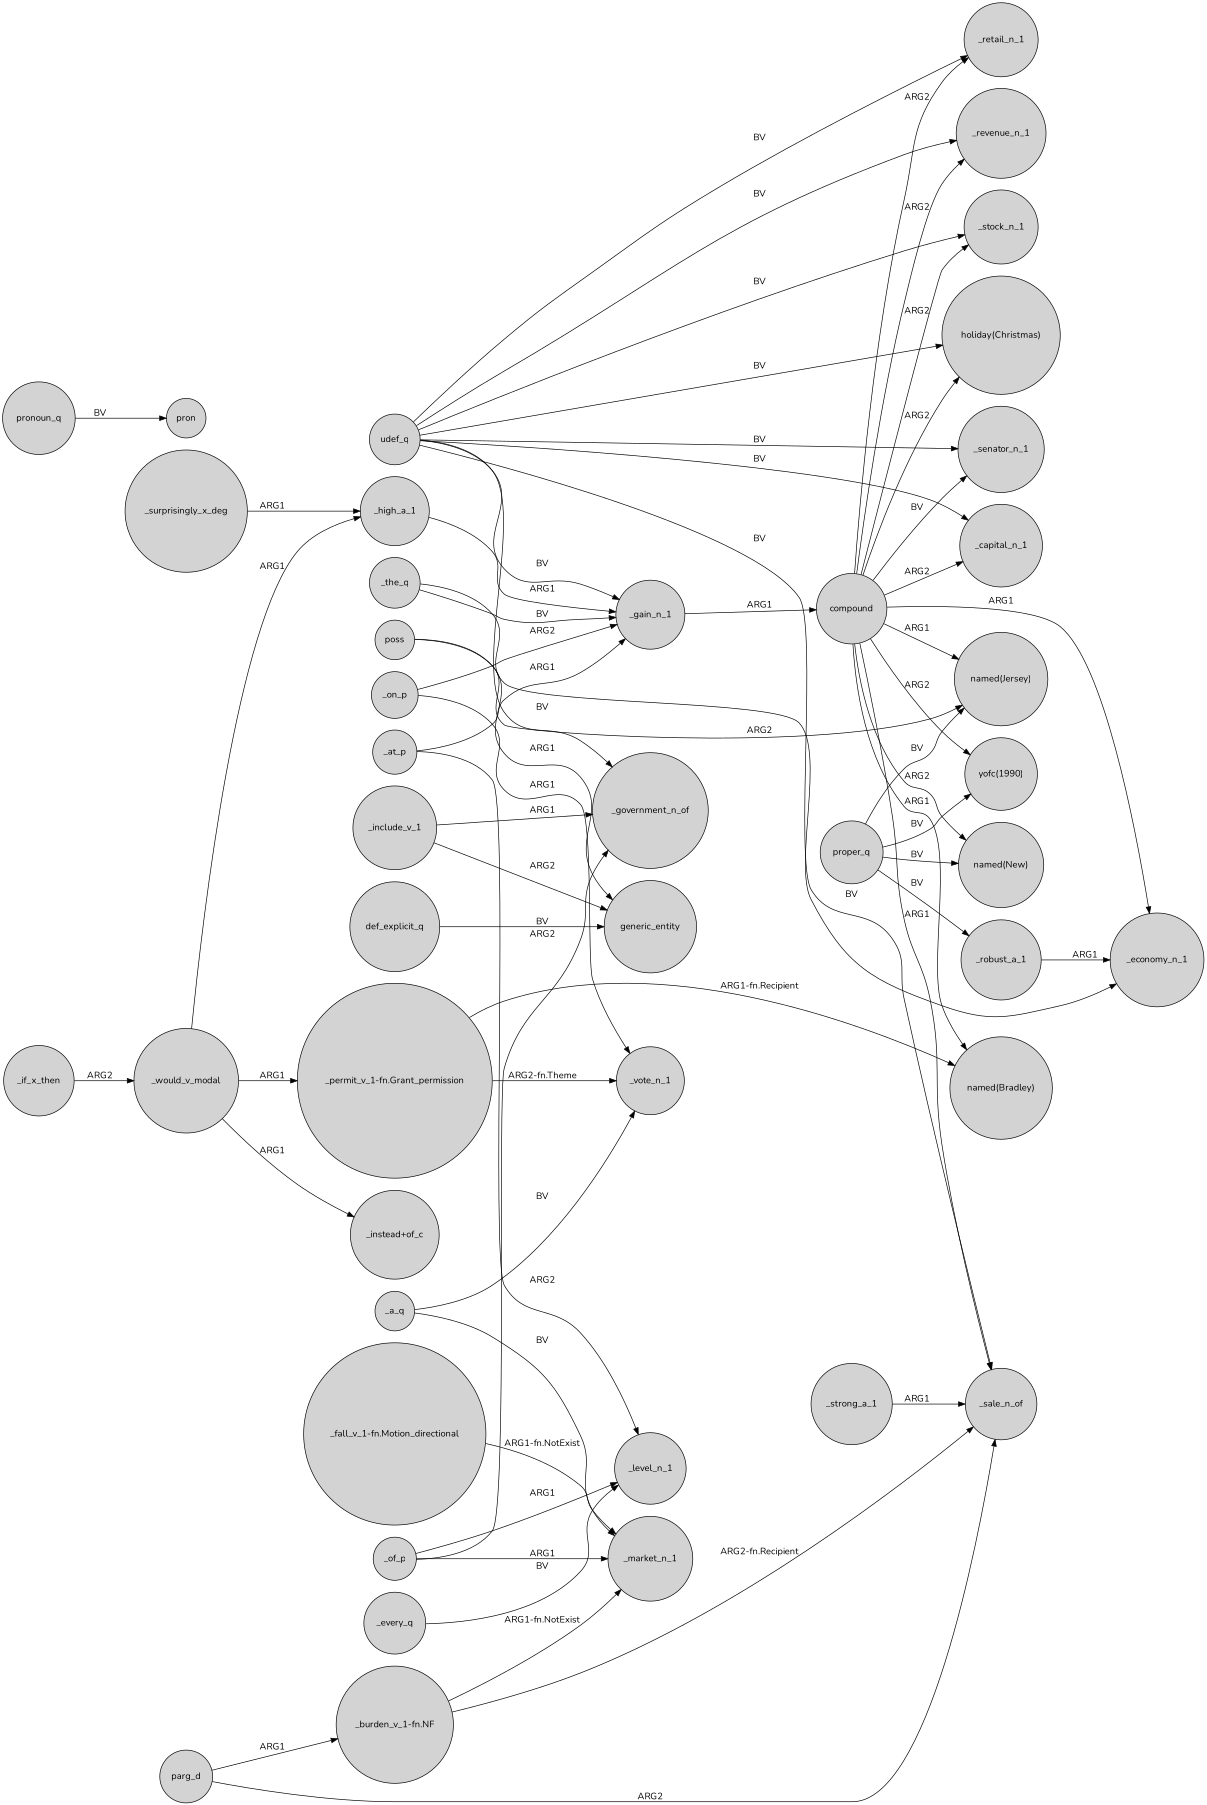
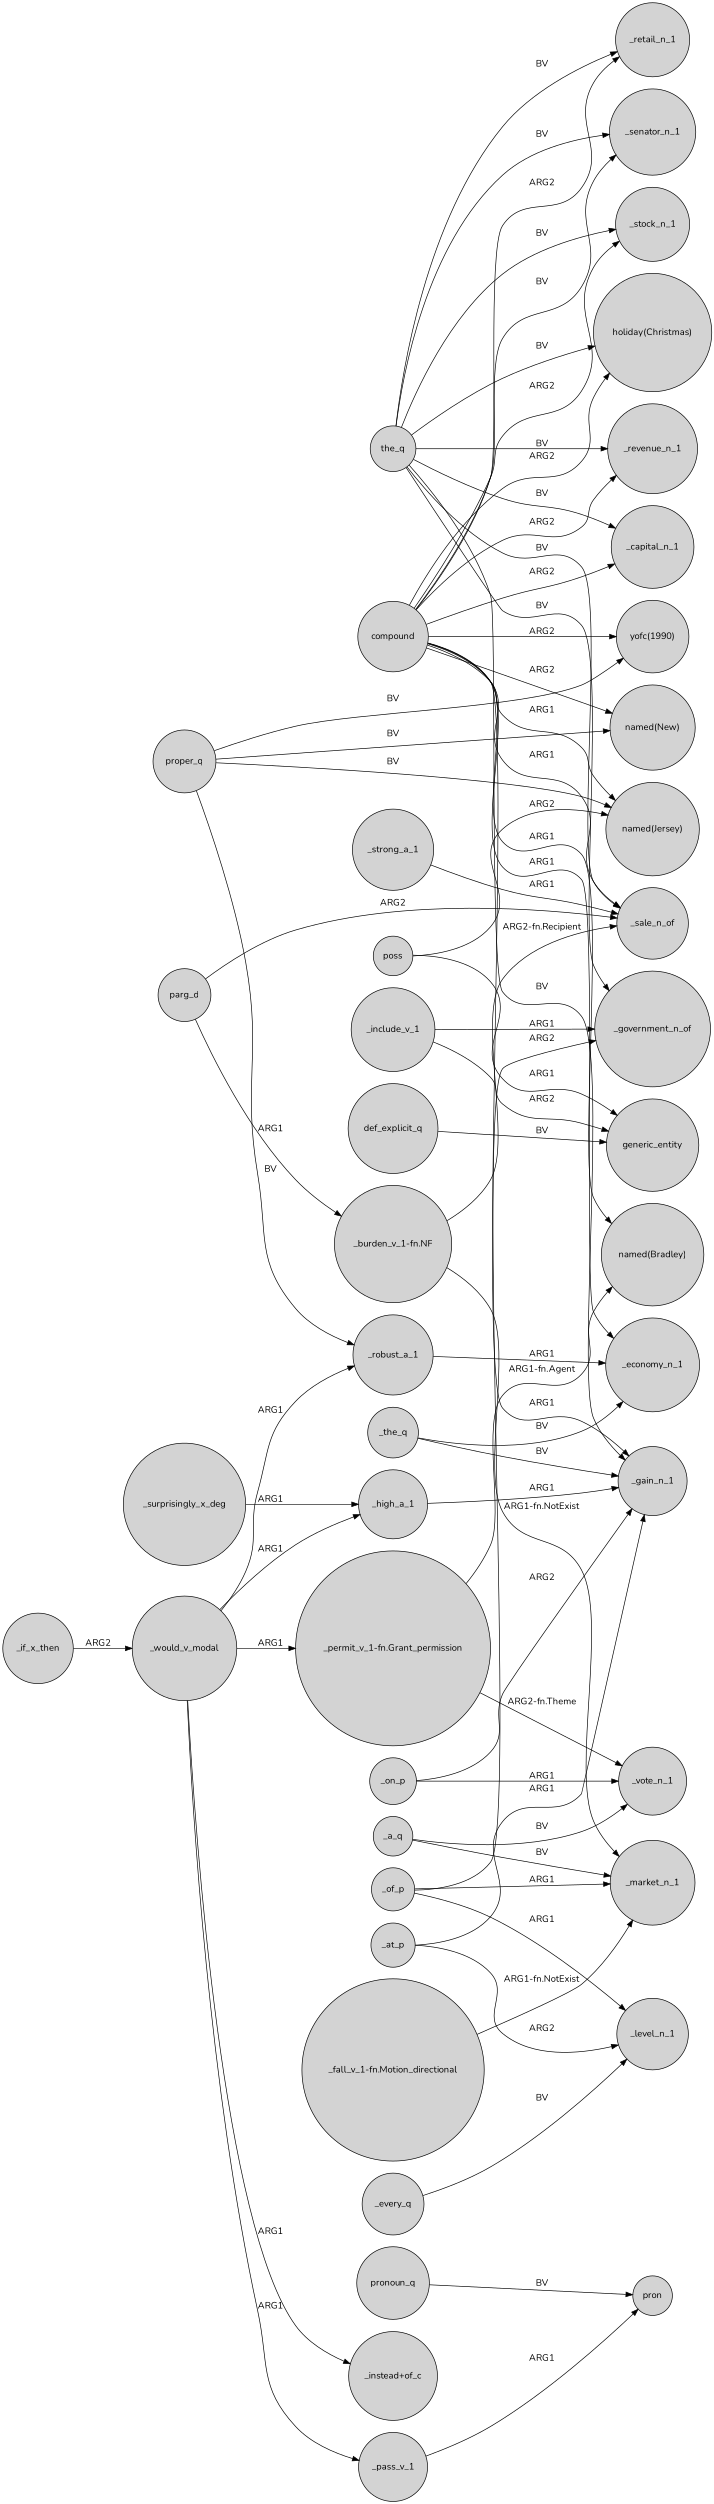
(395, 439) -> (393, 449)
(747, 612) -> (496, 981)
(760, 986) -> (542, 1369)
none -> (262, 1475)
none -> (393, 2467)
